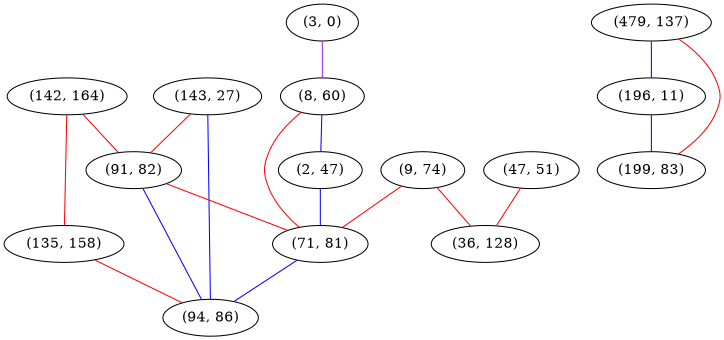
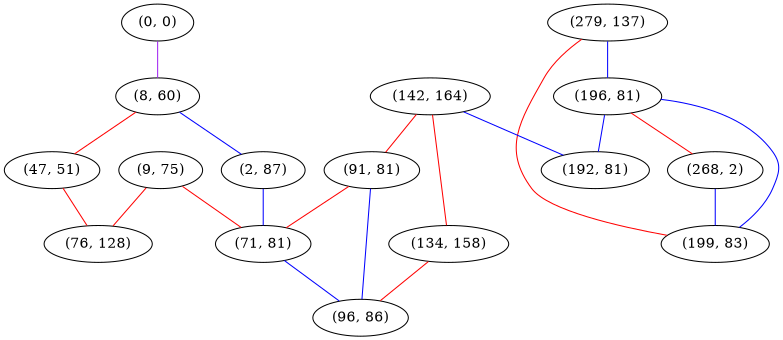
(322, 23) -> (158, 23)
(651, 23) -> (608, 23)
(208, 96) -> none
(651, 96) -> (608, 96)
(265, 169) -> (105, 133)
(134, 170) -> (372, 170)
(320, 170) -> (263, 170)
(423, 170) -> (161, 170)
none -> (595, 170)
none -> (715, 170)
(64, 244) -> (449, 244)
(485, 244) -> (98, 244)
(211, 318) -> (361, 318)
